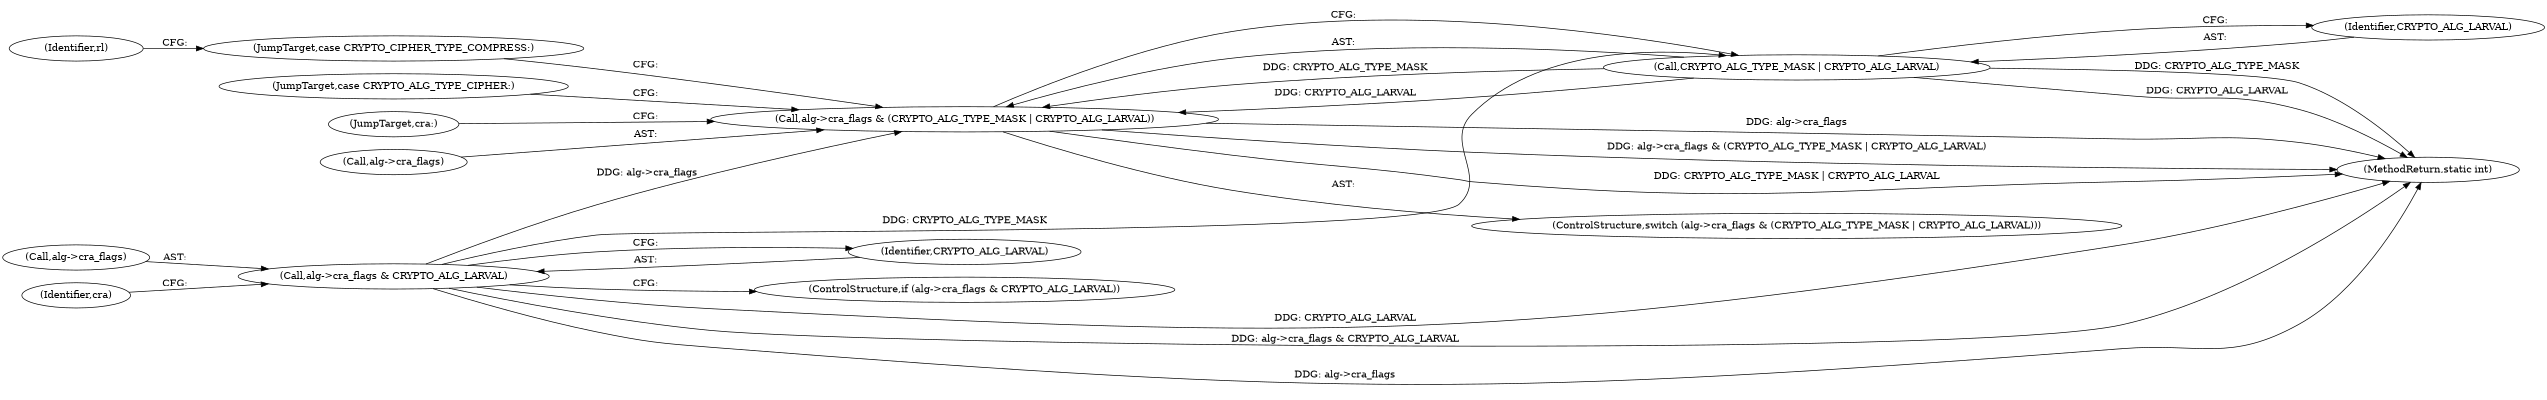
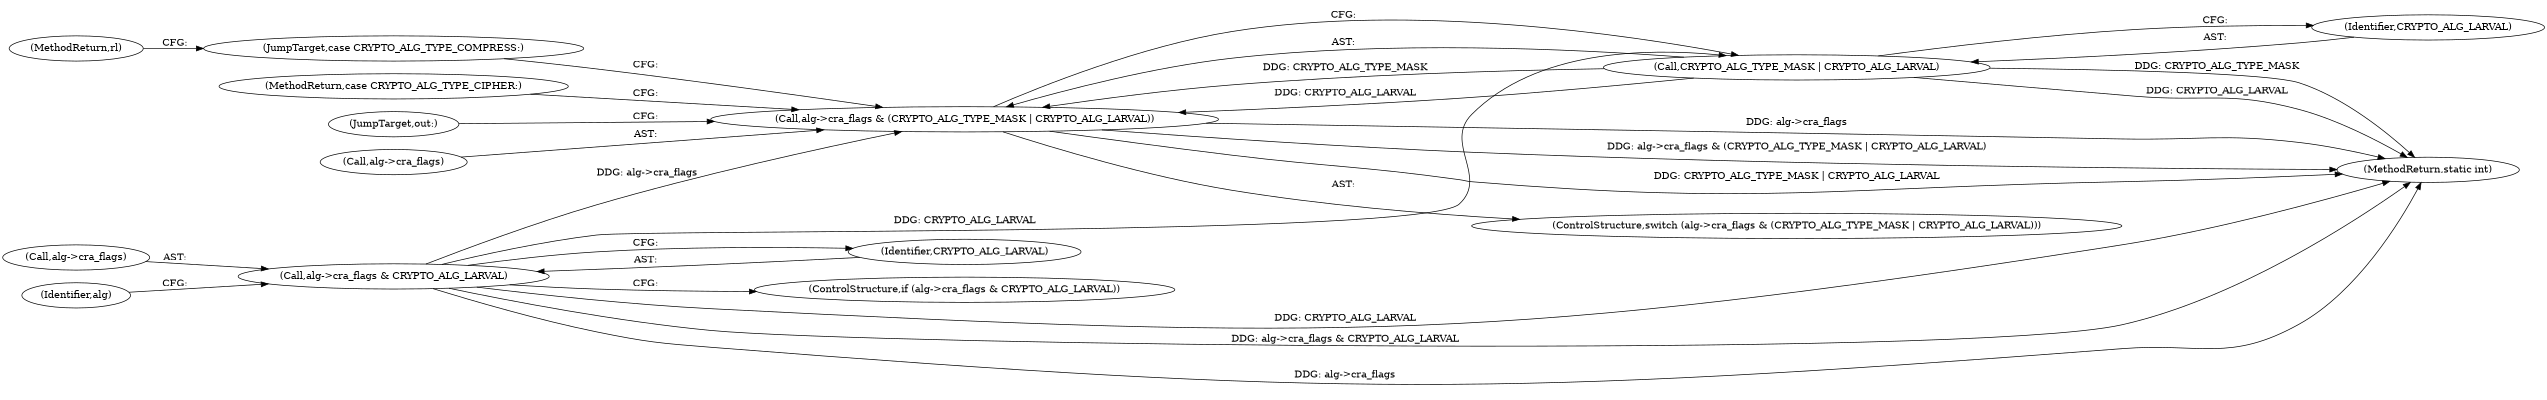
(76, 48) -> (76, 48)
(394, 48) -> (394, 48)
(394, 86) -> (394, 86)
(394, 124) -> (394, 124)
(965, 221) -> (965, 221)
(76, 295) -> (76, 295)
